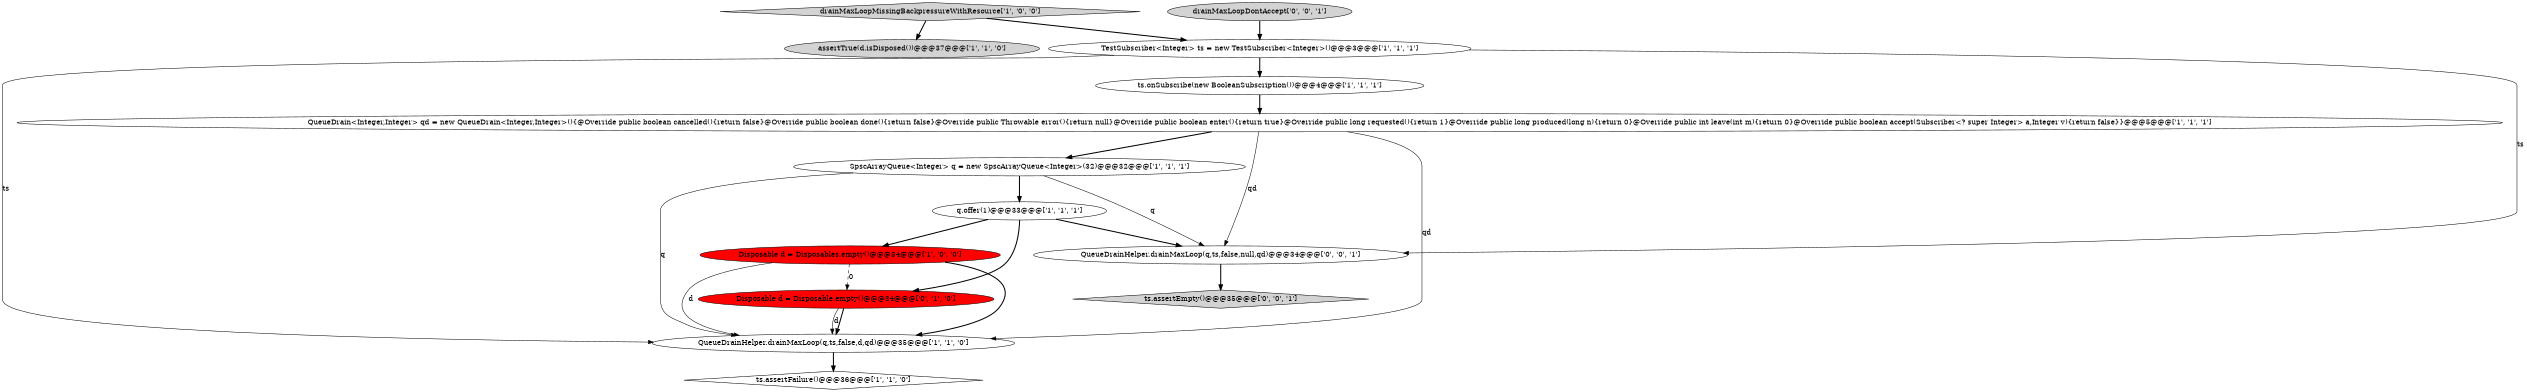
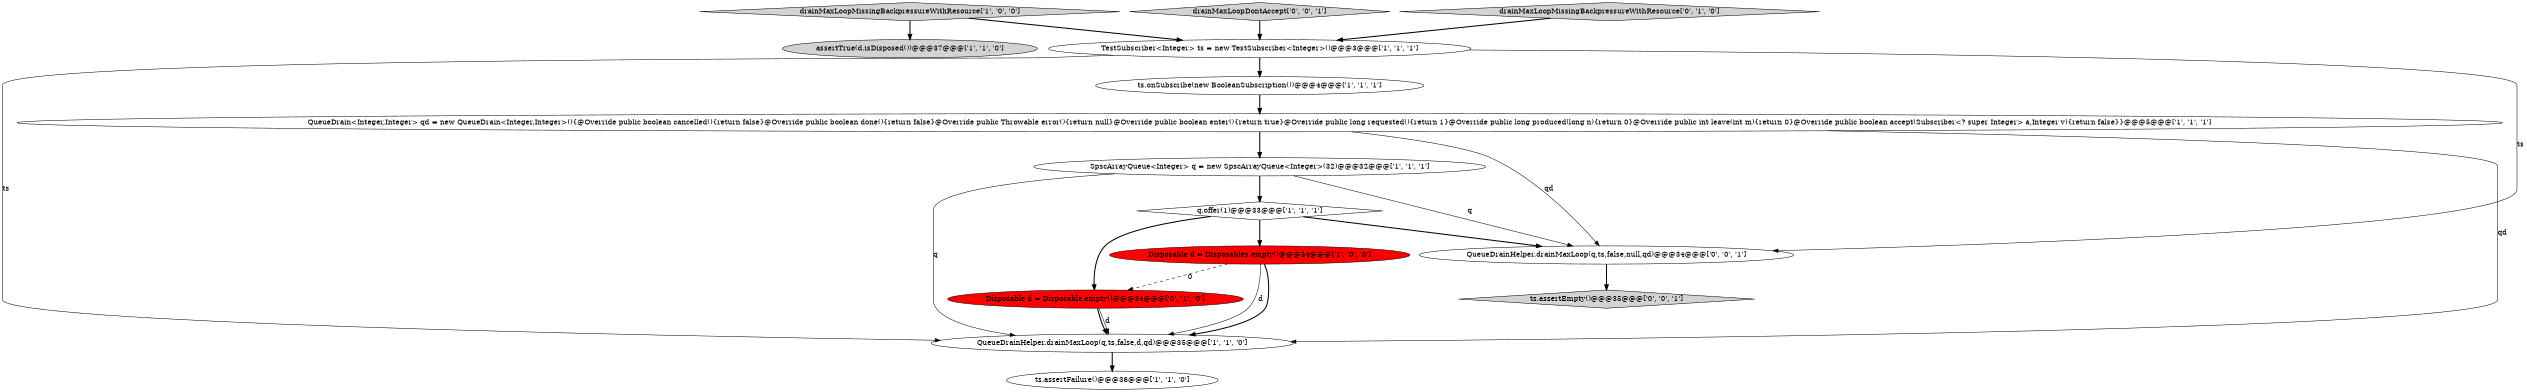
(1260, 12) -> (1260, 12)
none -> (1610, 12)
(1019, 211) -> (1260, 211)
(833, 380) -> (1112, 380)
